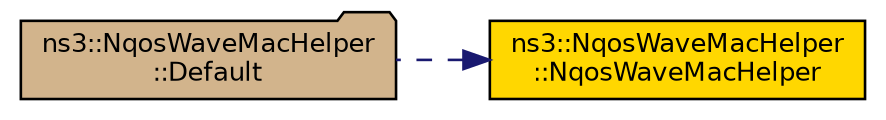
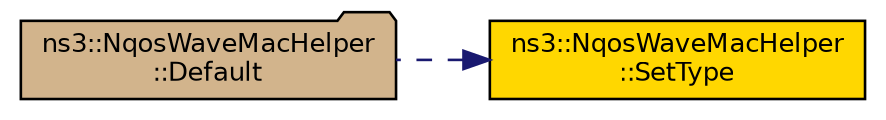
(677, 60) -> (677, 60)
